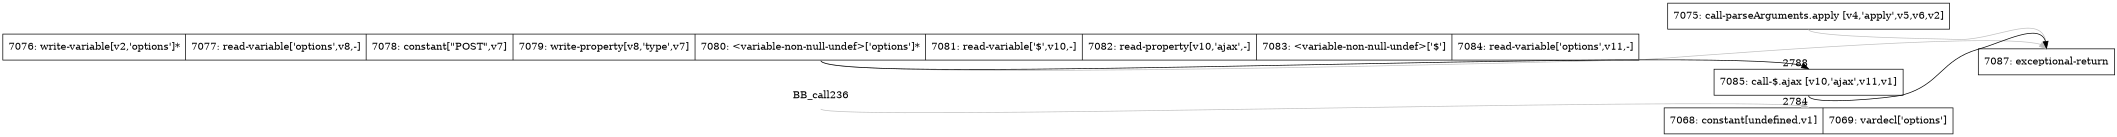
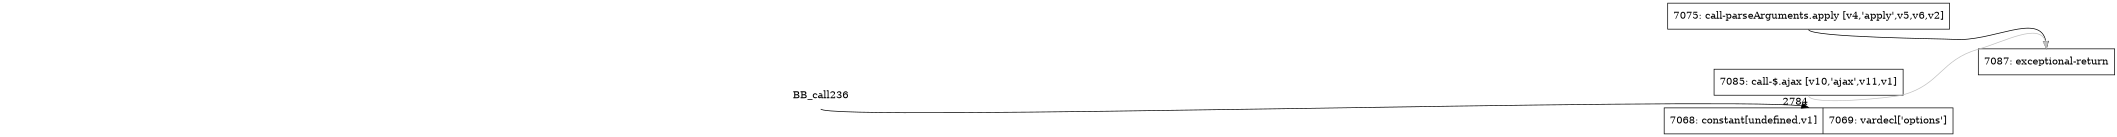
(1912, 38) -> (1931, 39)
(821, 47) -> none
(1932, 80) -> (1932, 80)
(1311, 108) -> (1311, 108)
